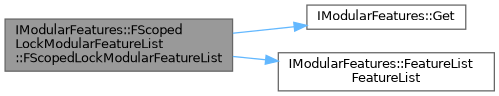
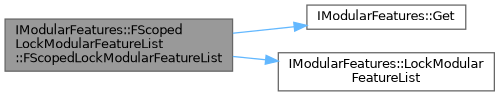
(386, 72) -> (386, 72)
